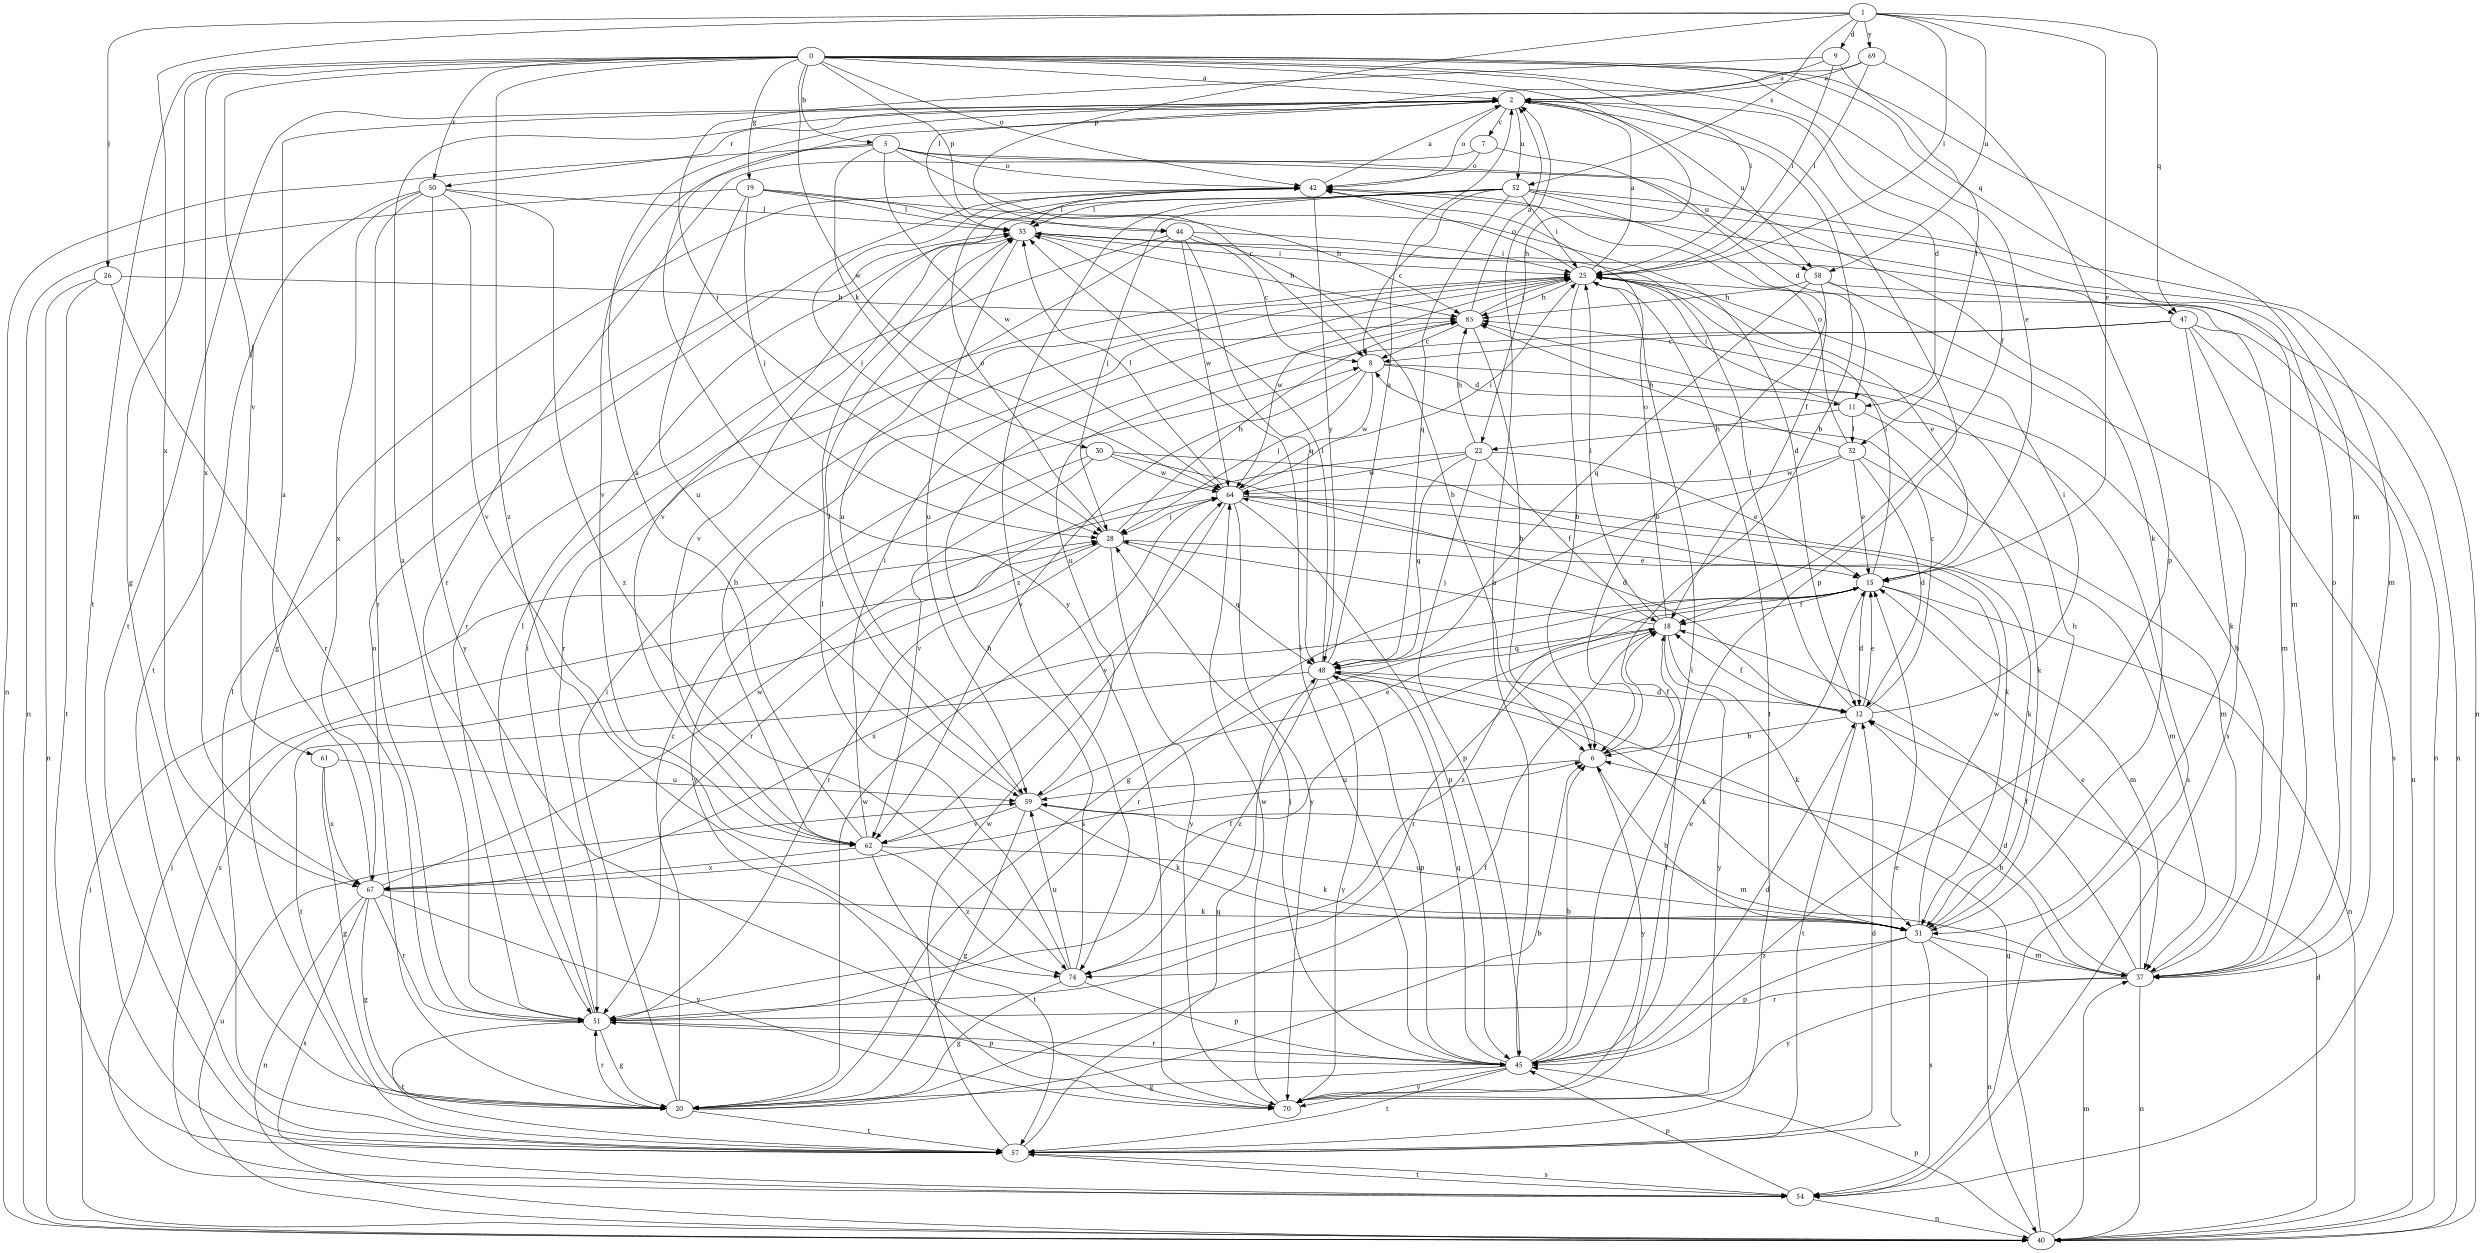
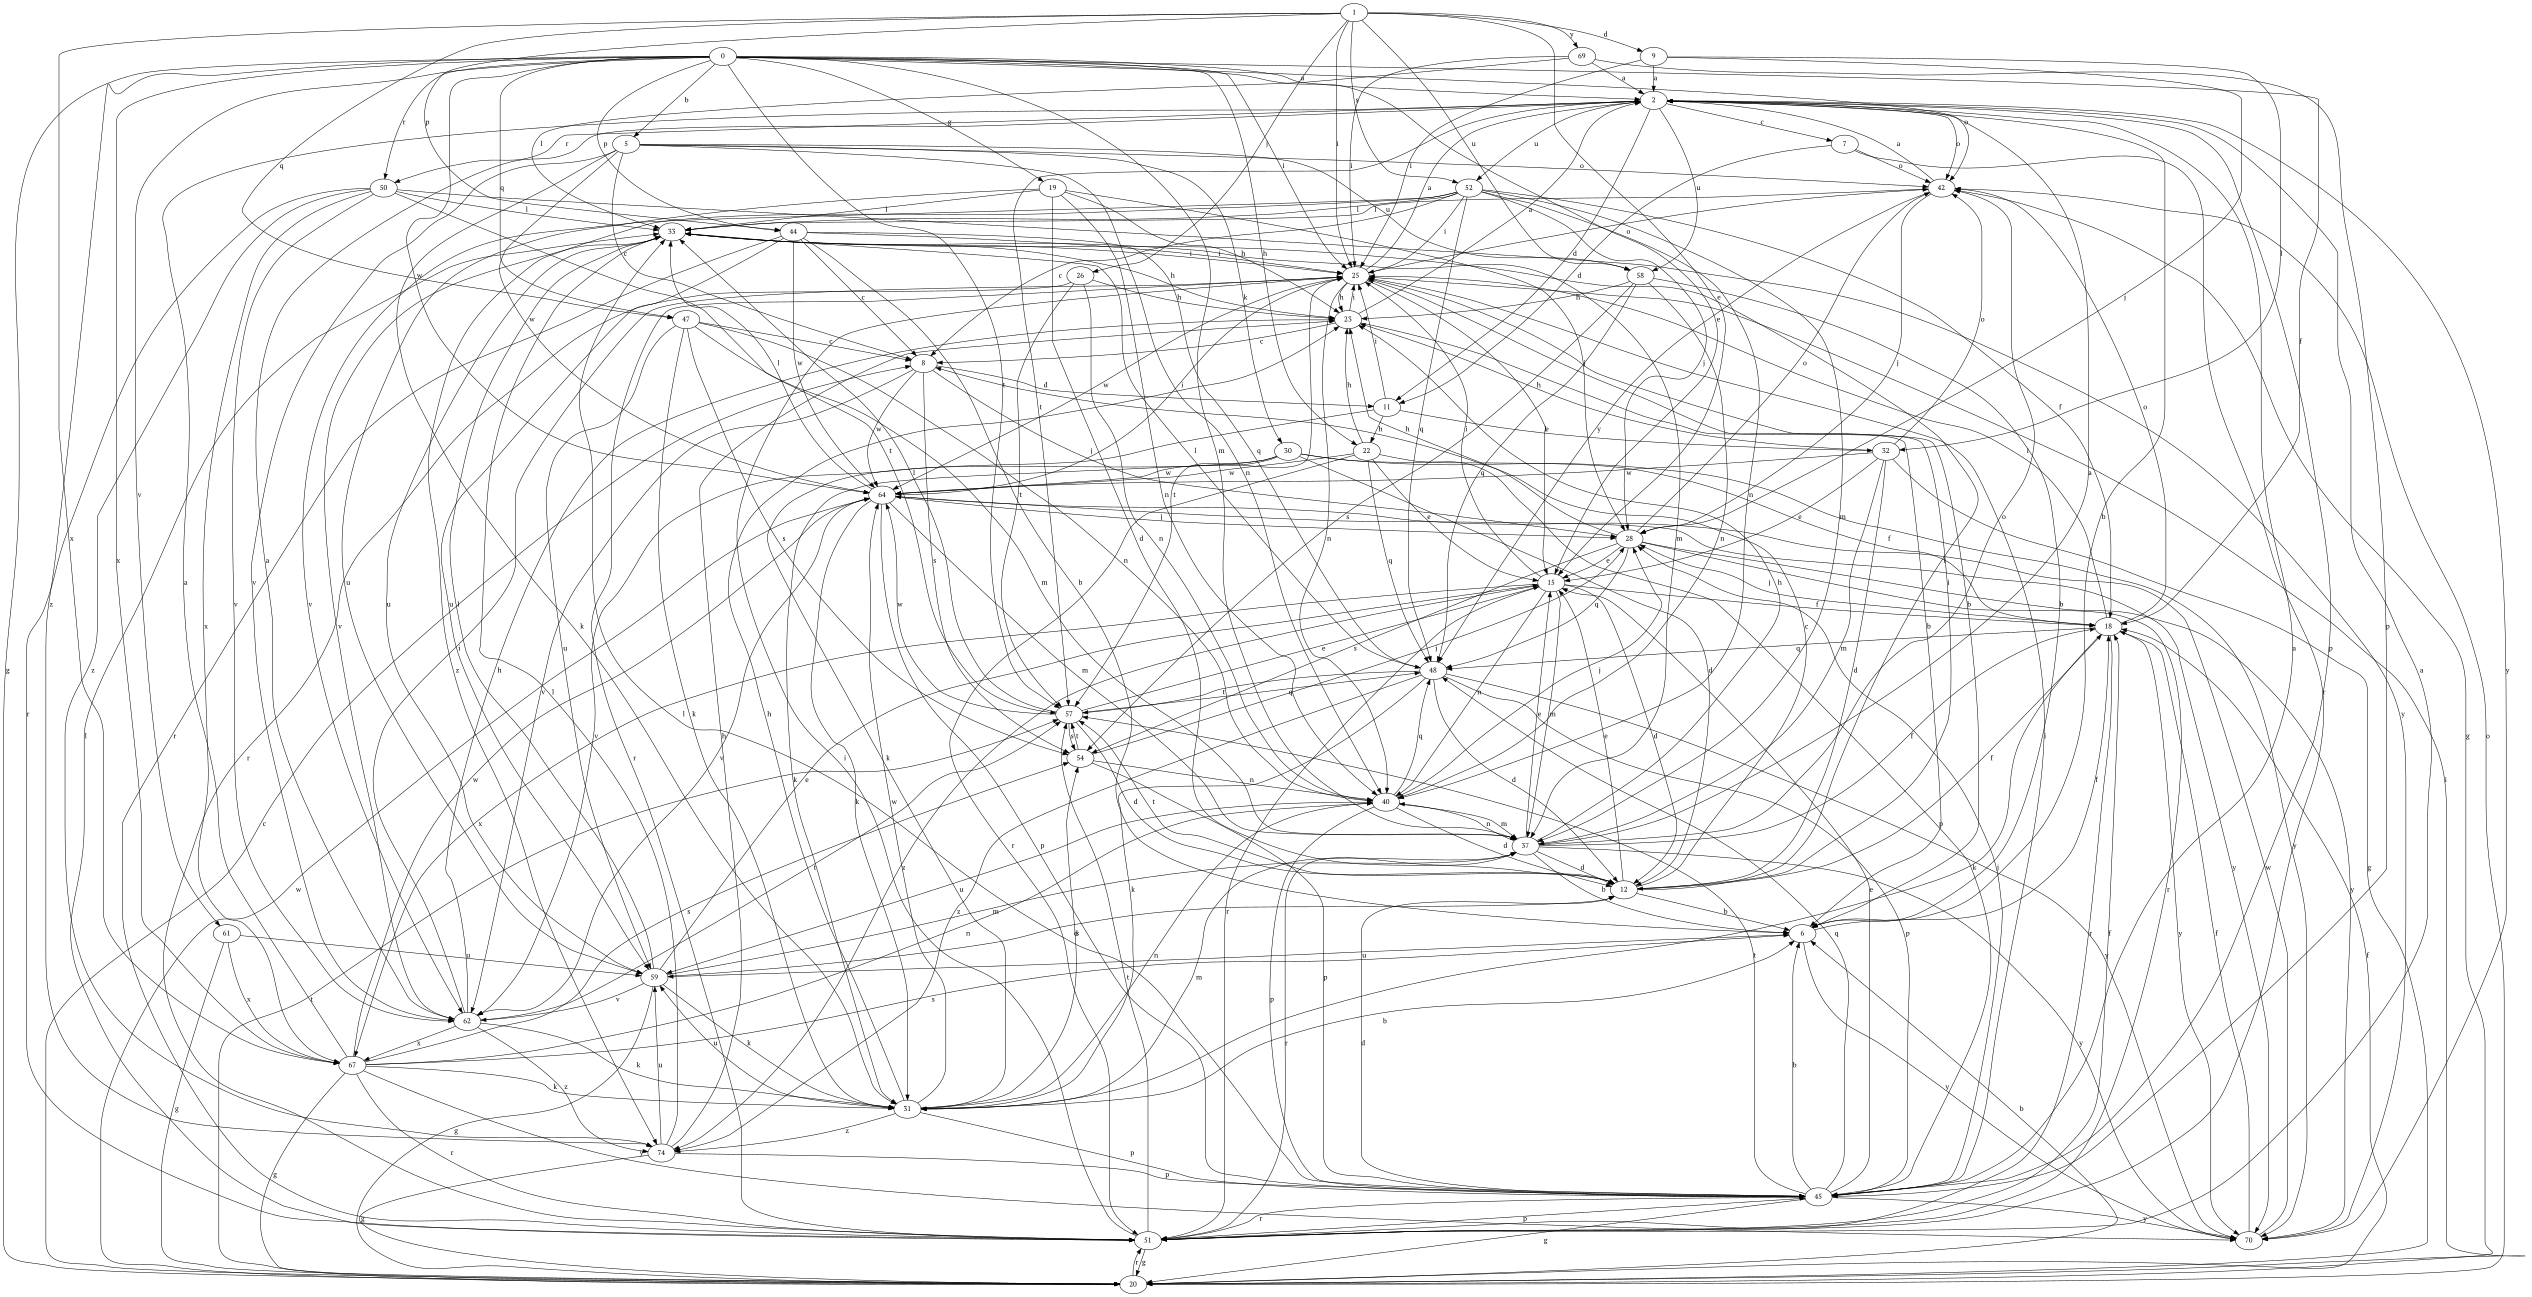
(1470, 320) -> (1348, 320)
(1385, 398) -> (2088, 471)
(1565, 543) -> (1712, 488)
none -> (1137, 915)
